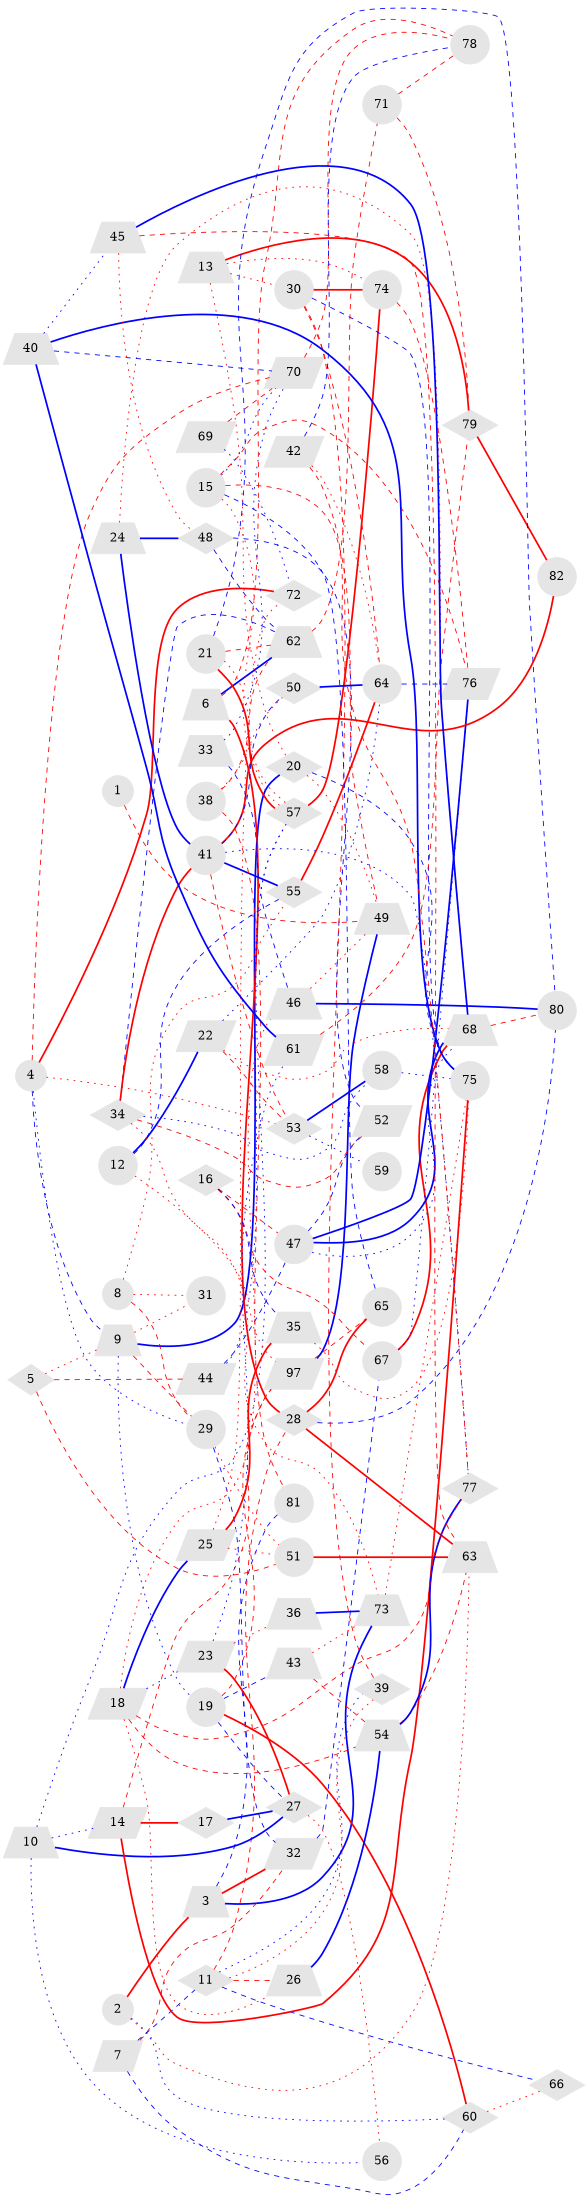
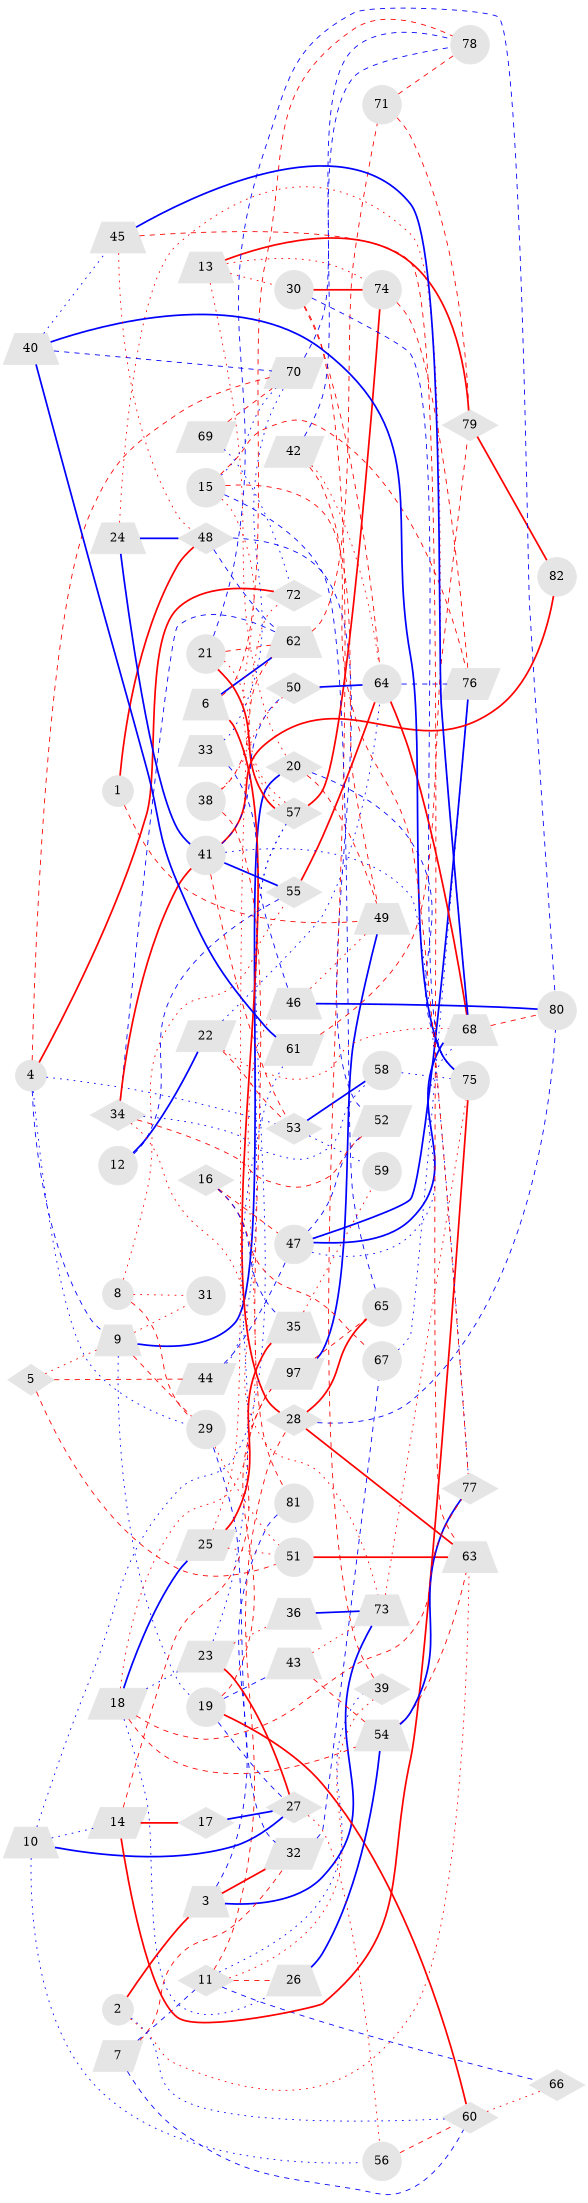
(330, 120) -> (330, 120)
none -> (142, 656)
(357, 852) -> (357, 852)
(168, 1096) -> (168, 1096)
(429, 1222) -> (442, 880)
(225, 1255) -> none
(445, 1309) -> (338, 1250)
(153, 1911) -> (153, 1911)
none -> (427, 2139)
